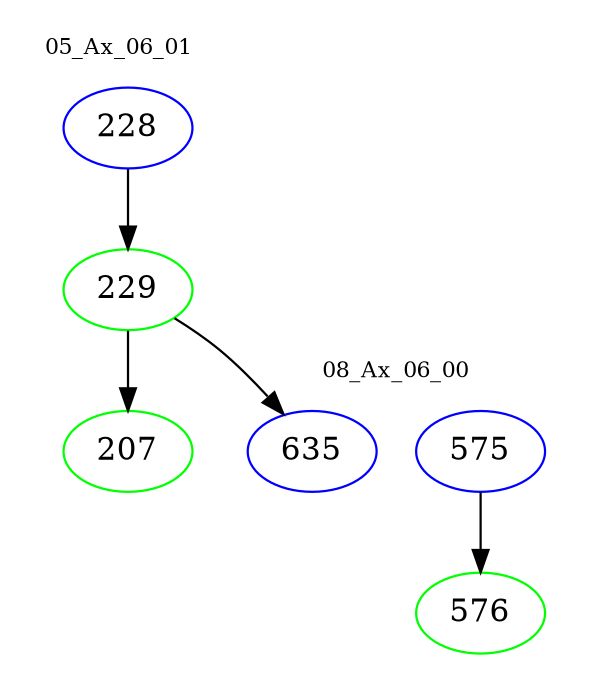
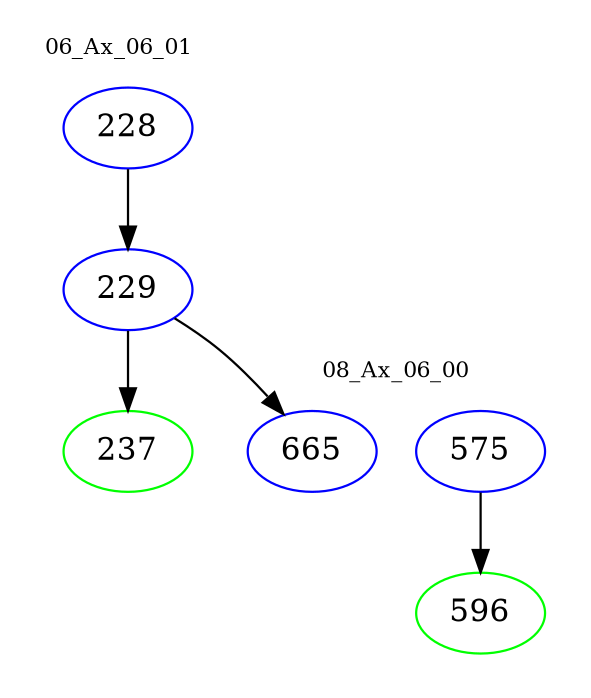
(119, 48) -> (119, 48)
(128, 290) -> (128, 290)
(128, 451) -> (128, 451)
(312, 451) -> (312, 451)
(481, 613) -> (481, 613)
